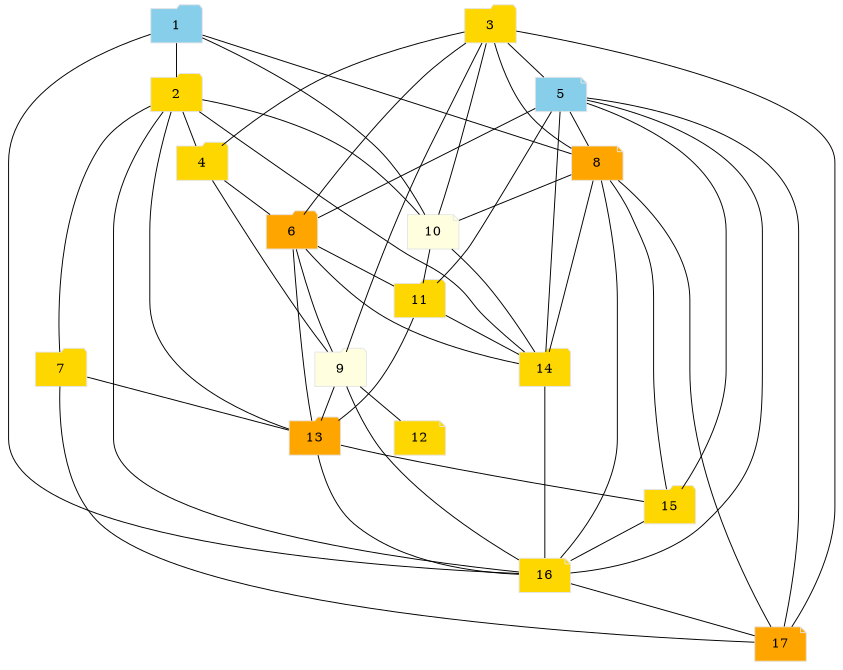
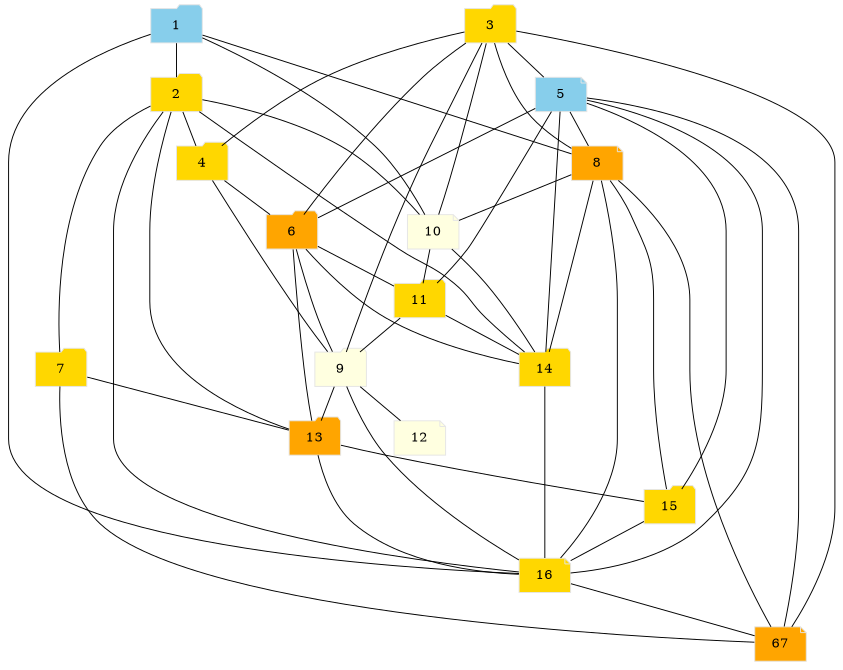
(383, 375) -> (380, 335)
(420, 438) -> (420, 438)
(781, 644) -> (781, 644)
